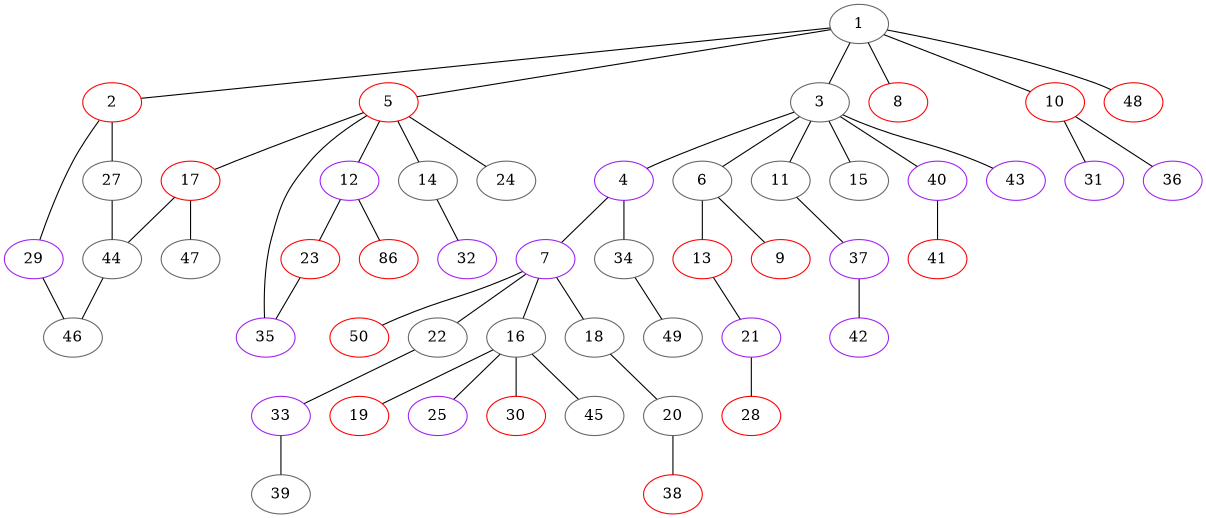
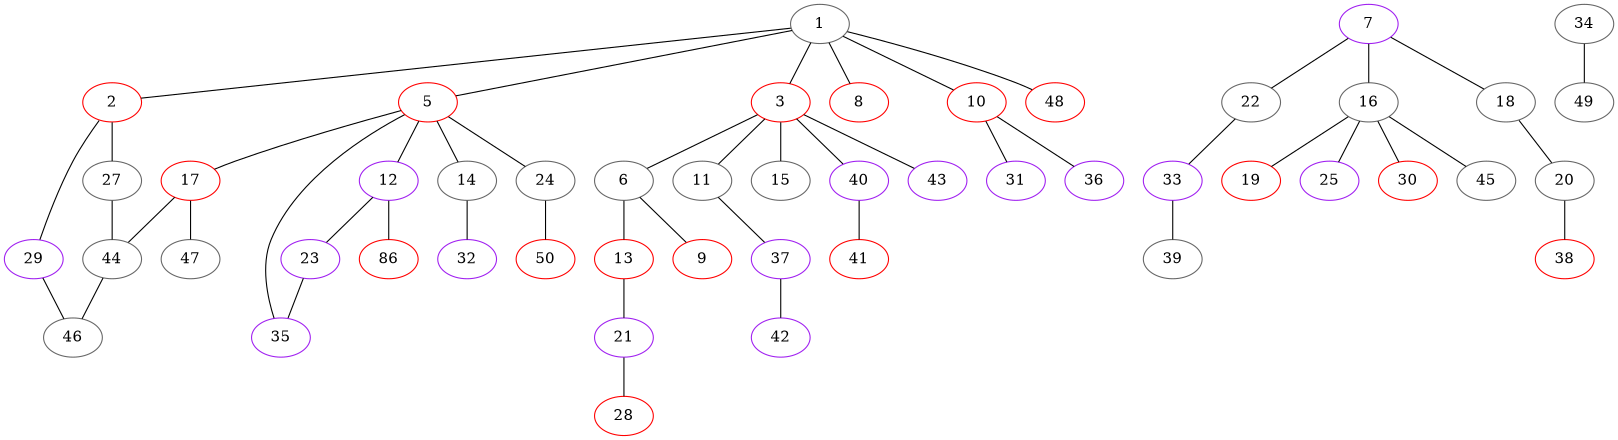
(820, 102) -> (781, 102)
(624, 181) -> none
(310, 259) -> (310, 259)
(452, 298) -> (546, 220)
